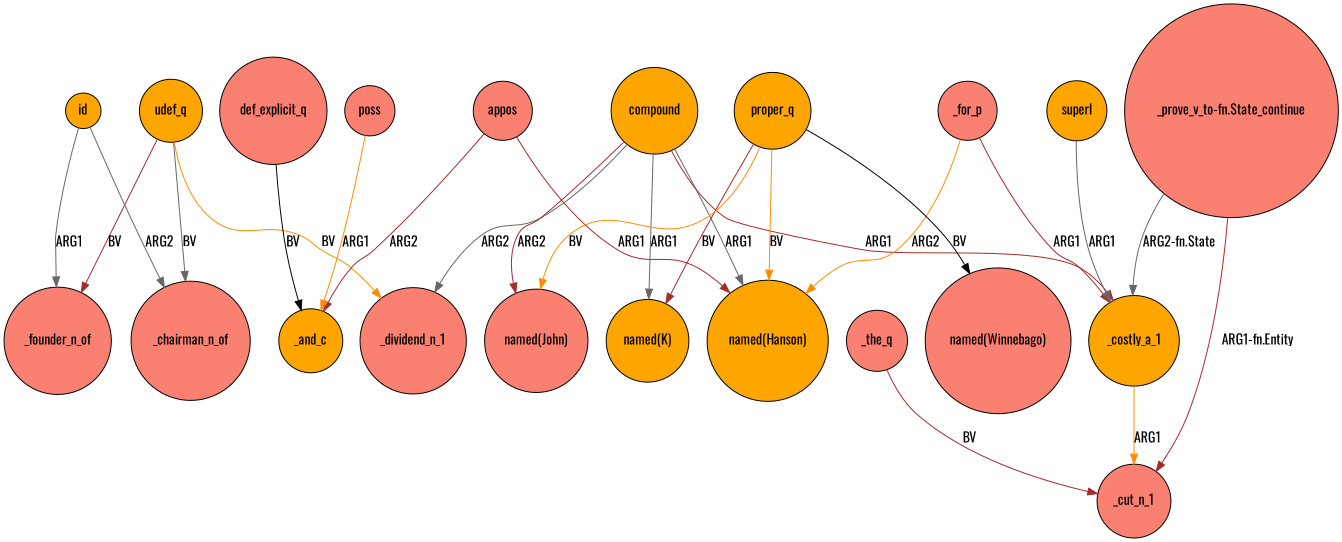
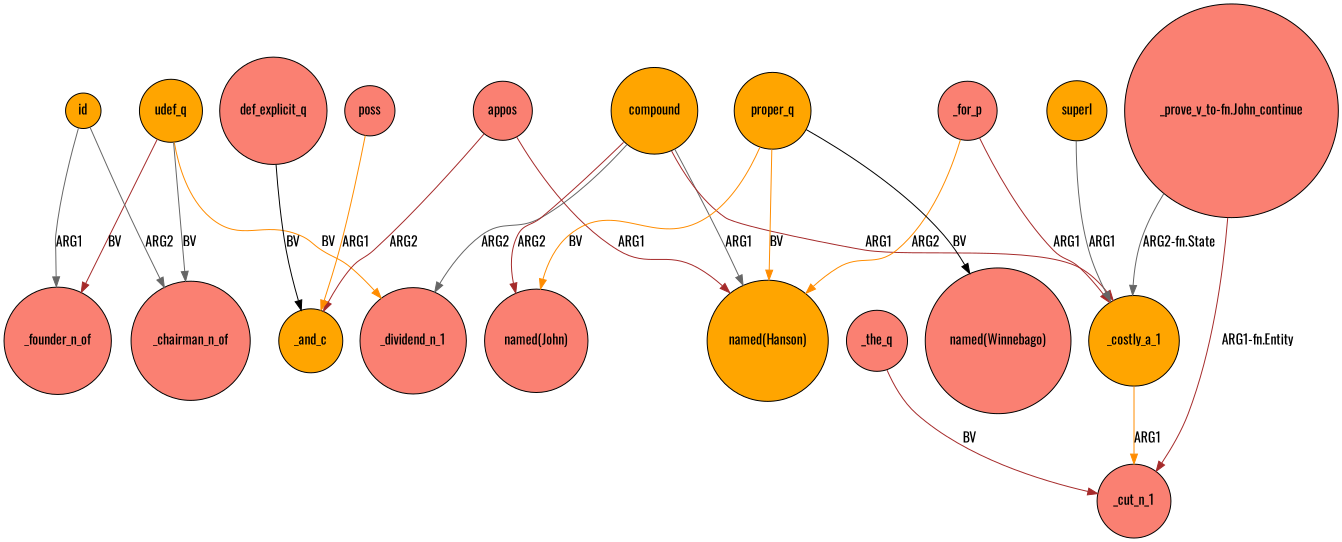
(1231, 111) -> (1231, 111)
(648, 341) -> none
